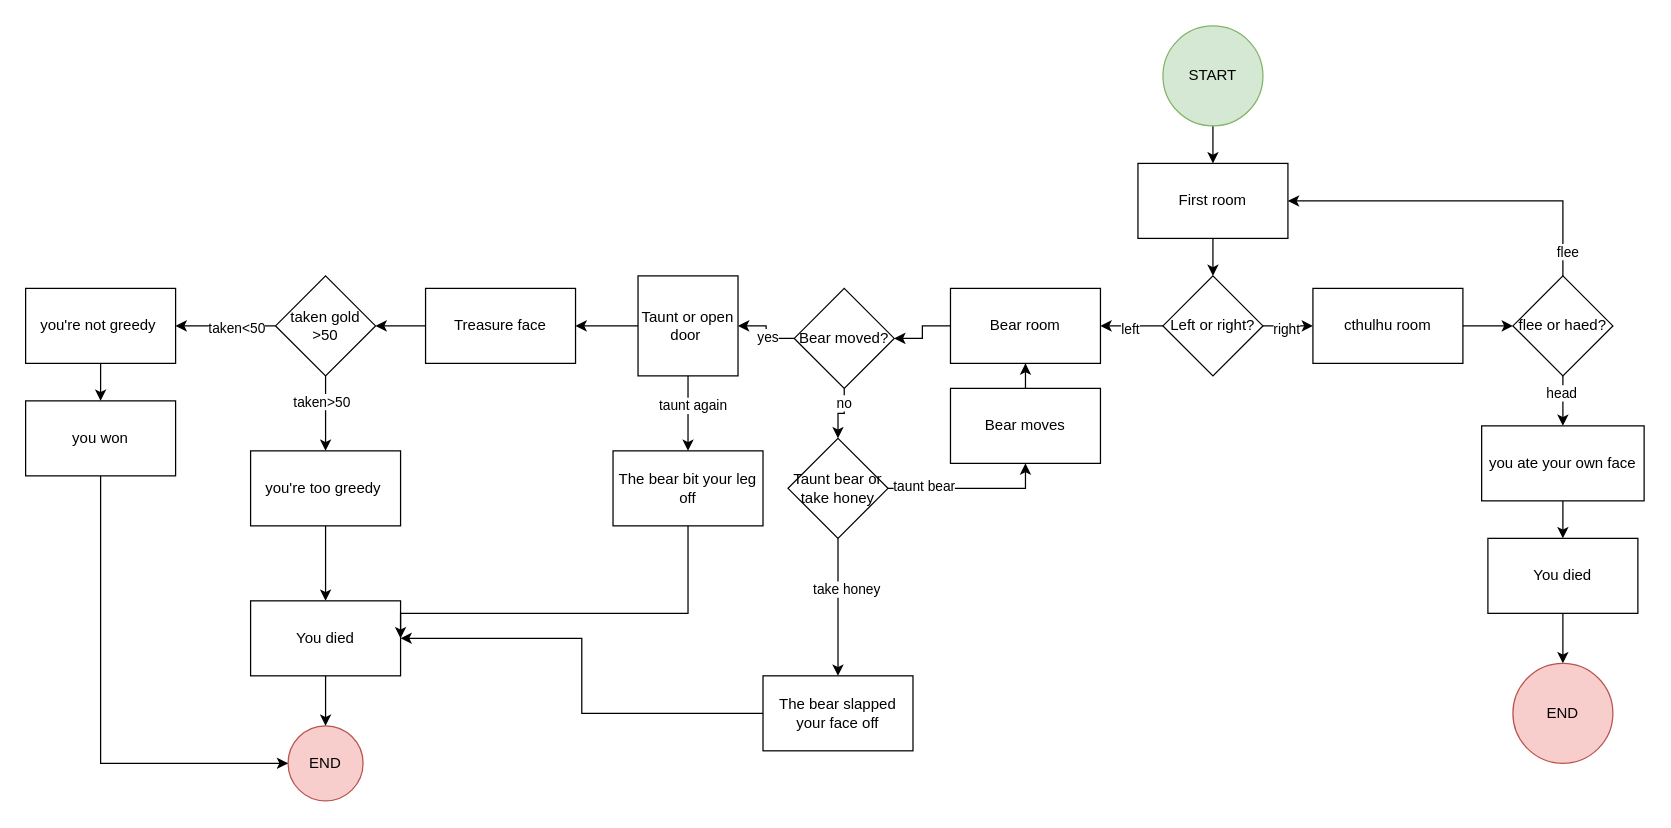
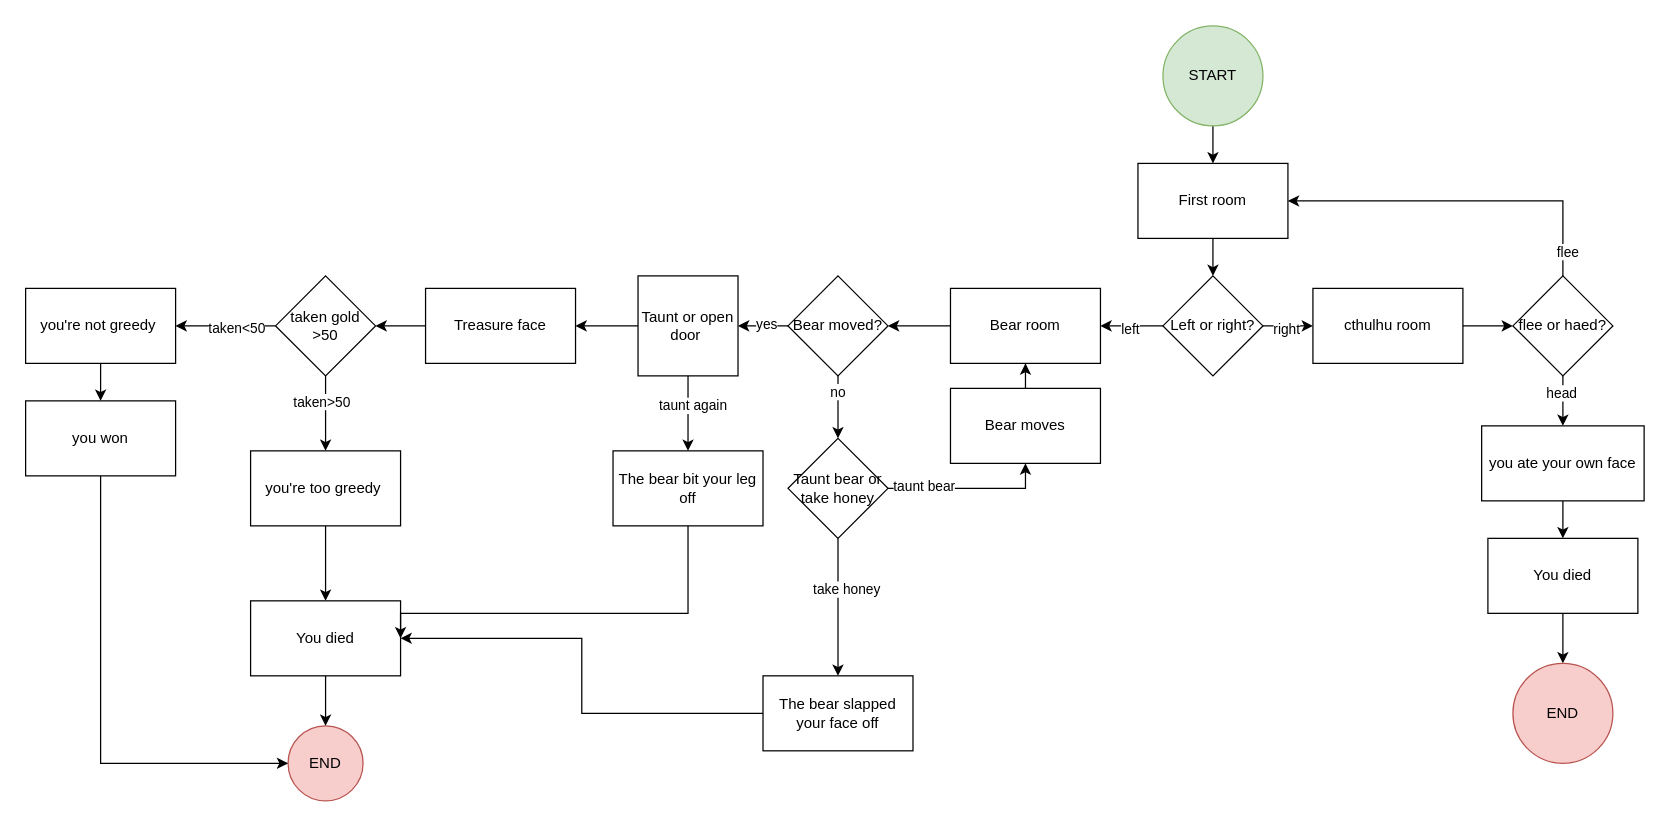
(844, 338) -> (838, 326)
